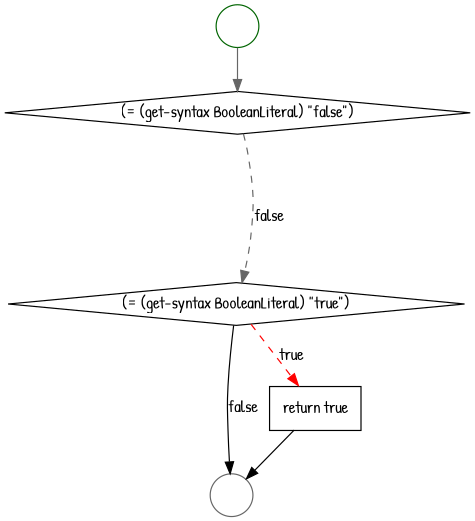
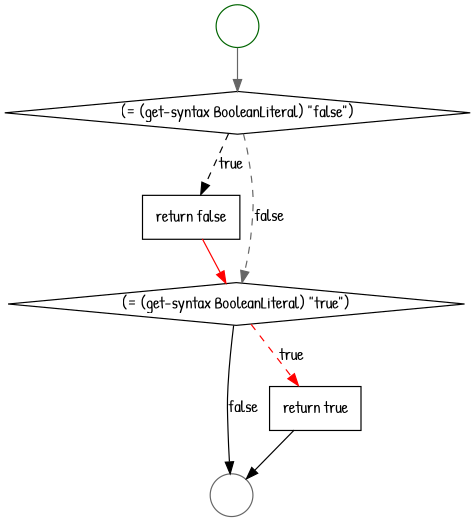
none -> (191, 217)
